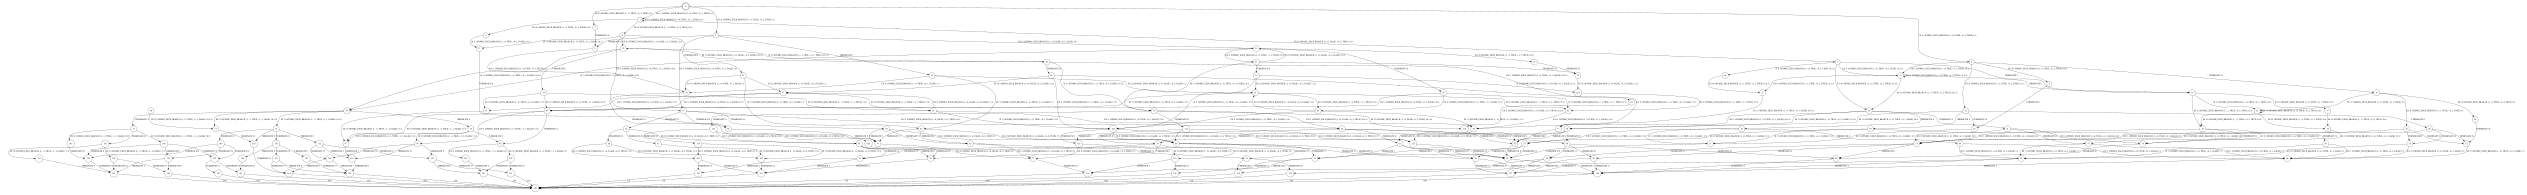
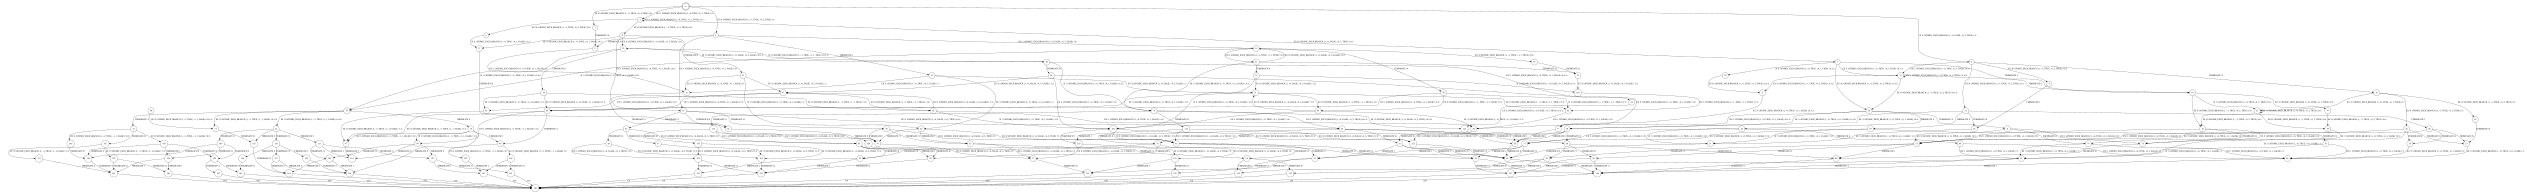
(2217, 156) -> (2216, 141)
(355, 166) -> (420, 148)
